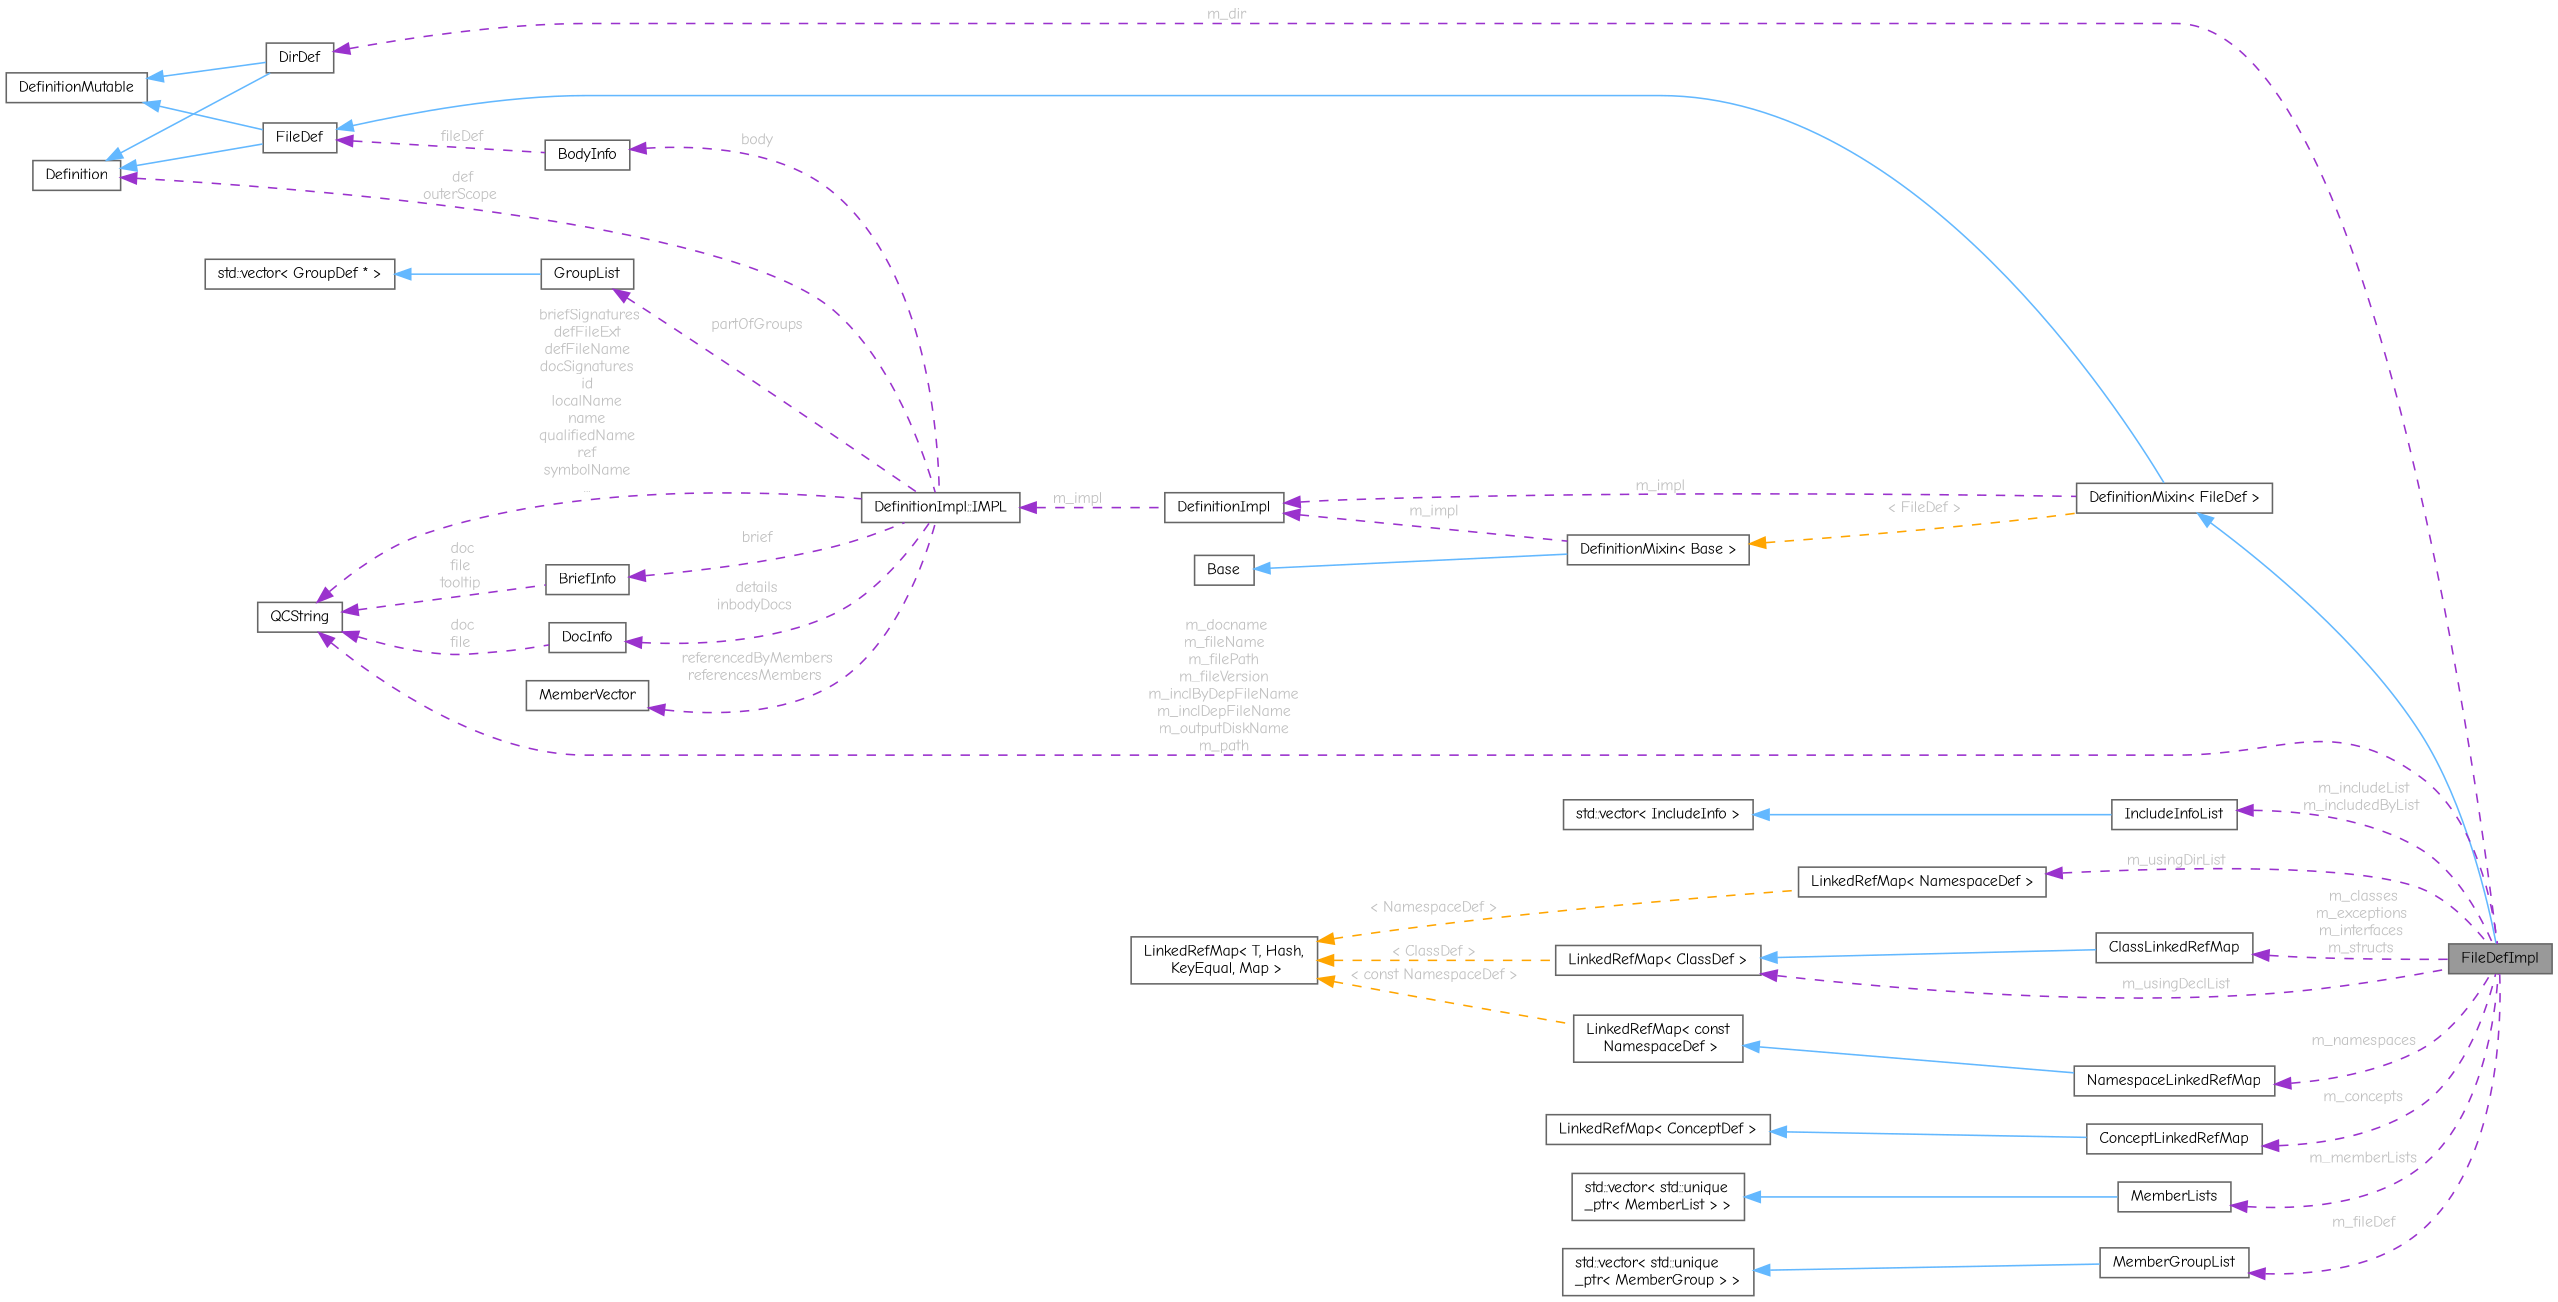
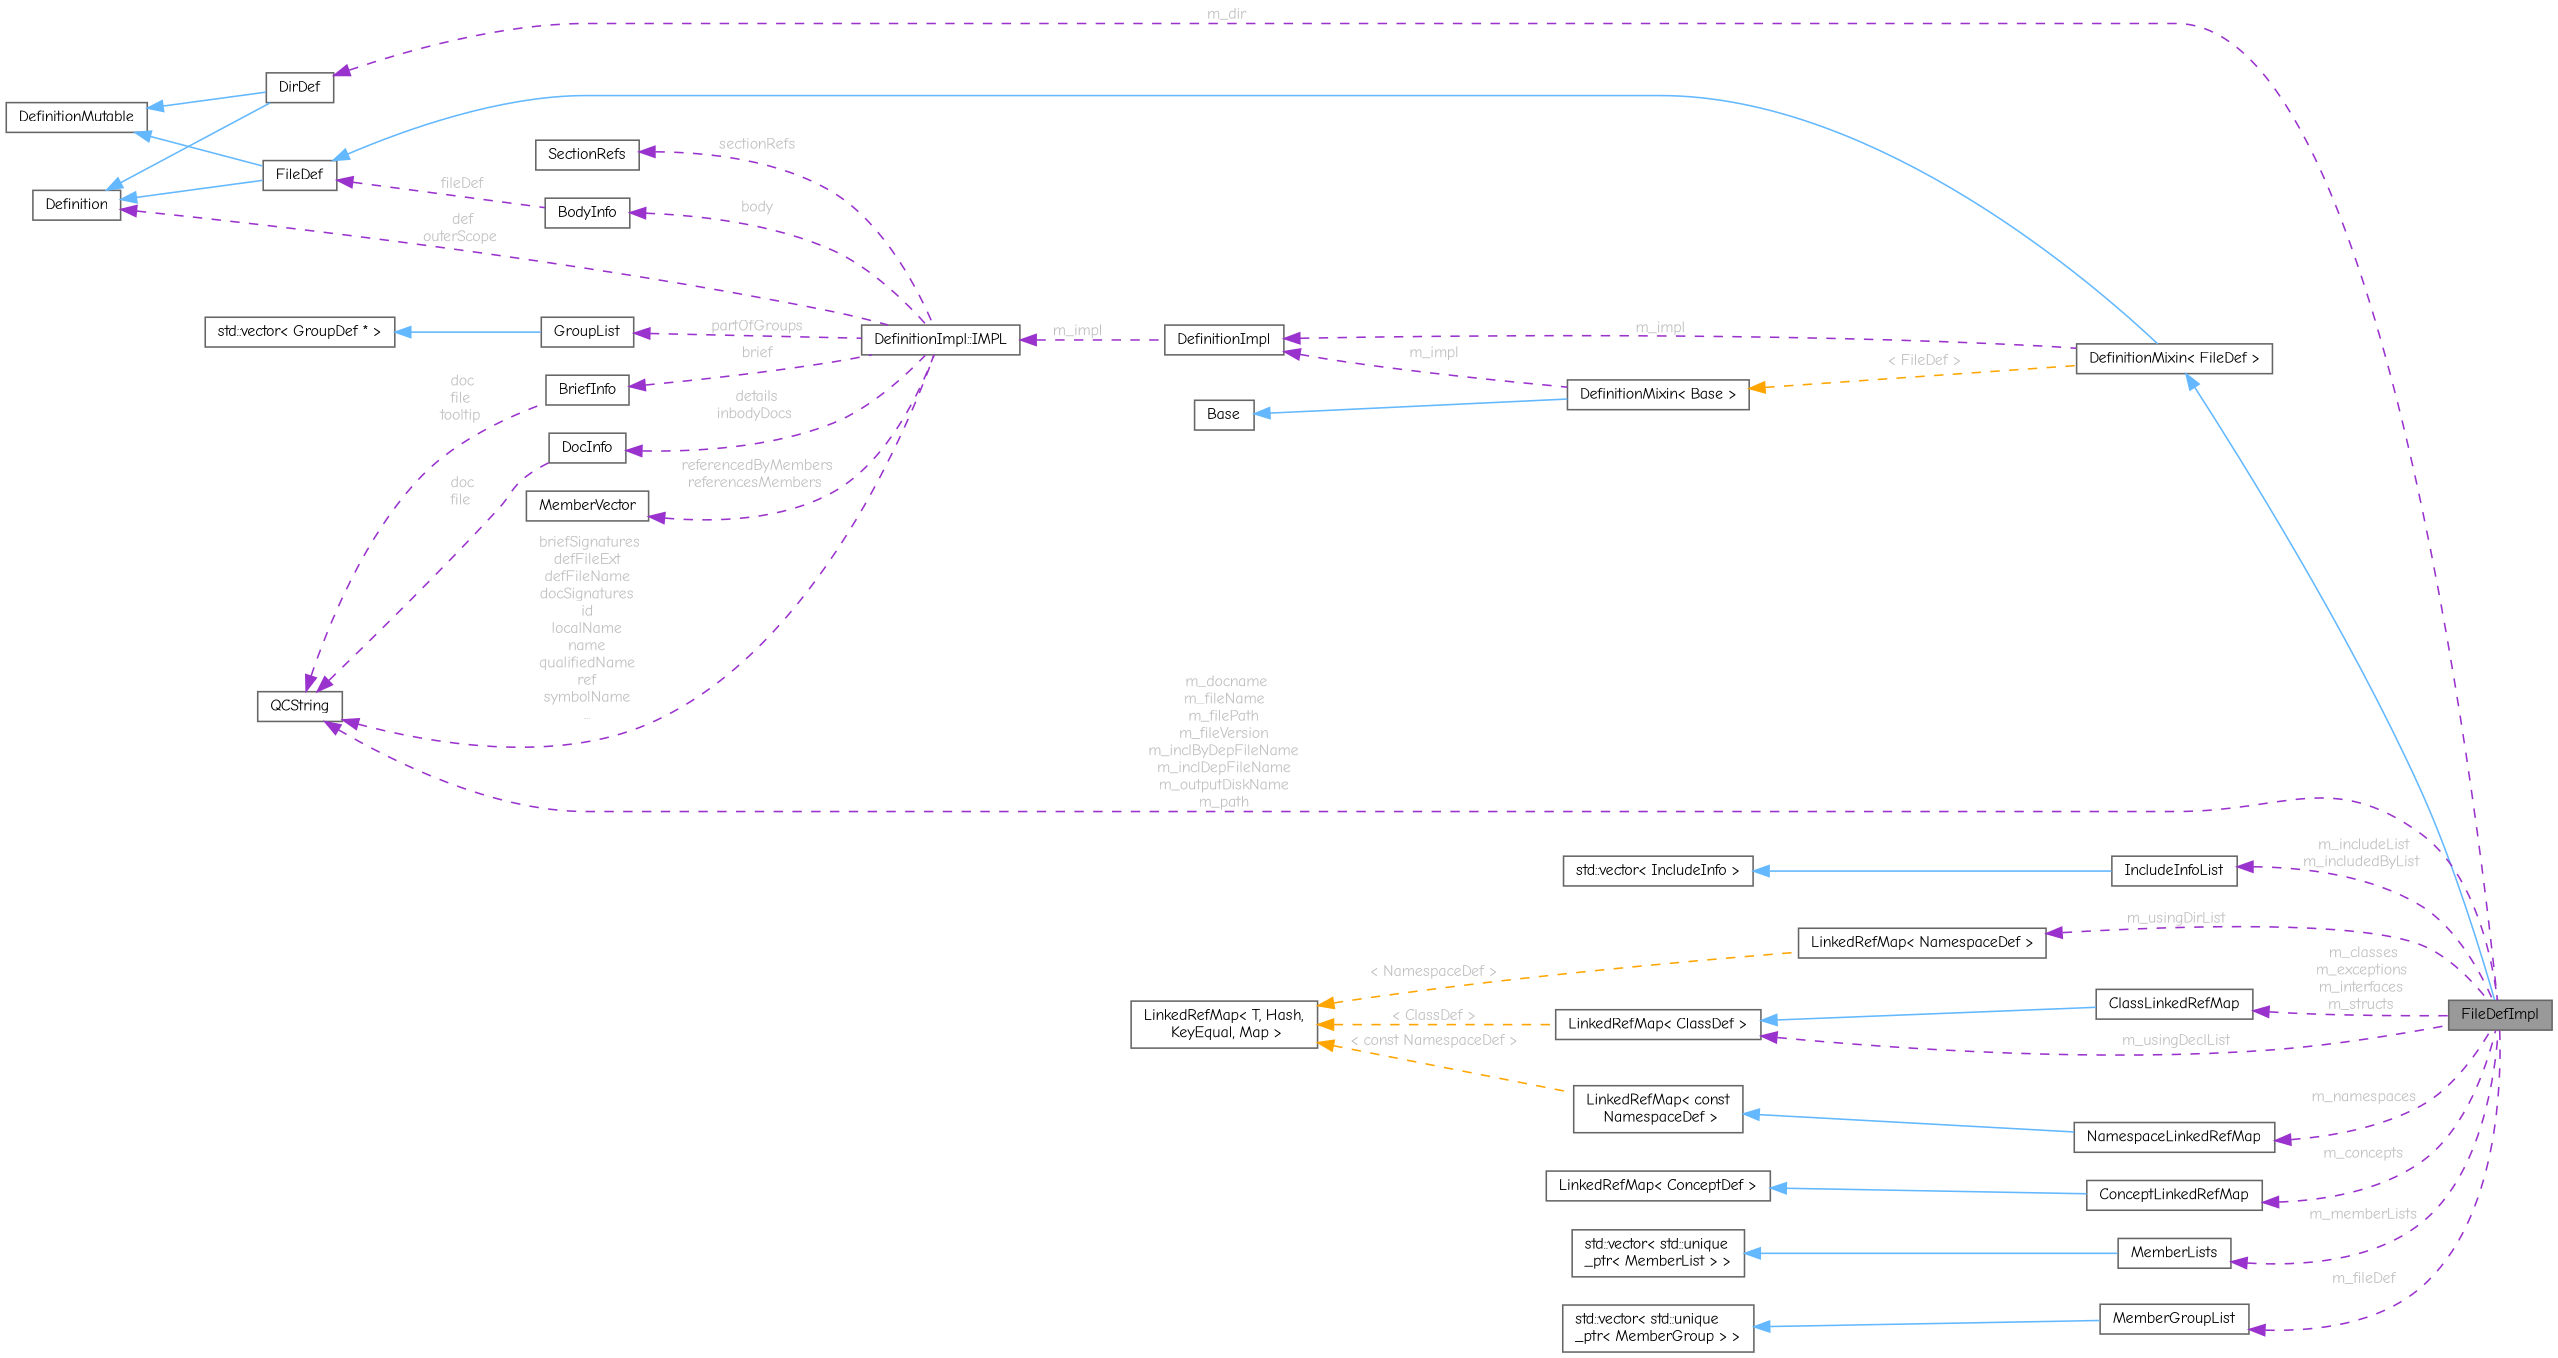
none -> (588, 155)
